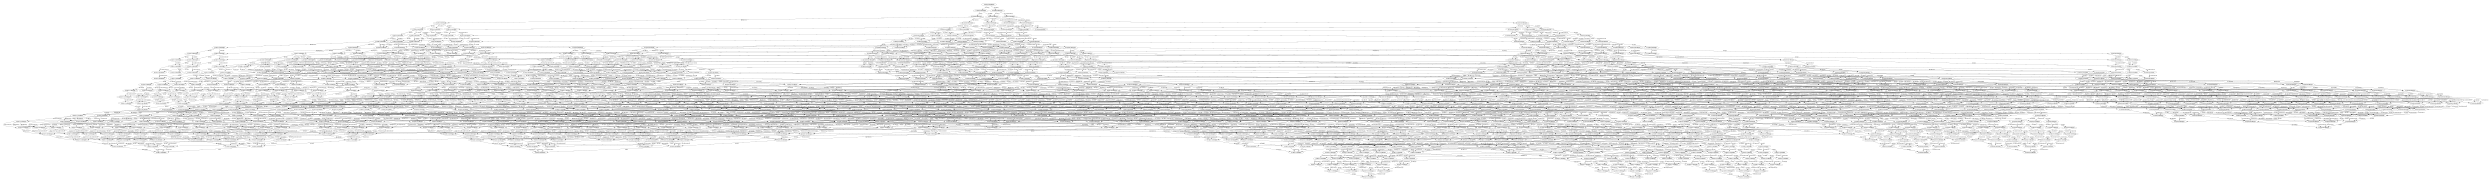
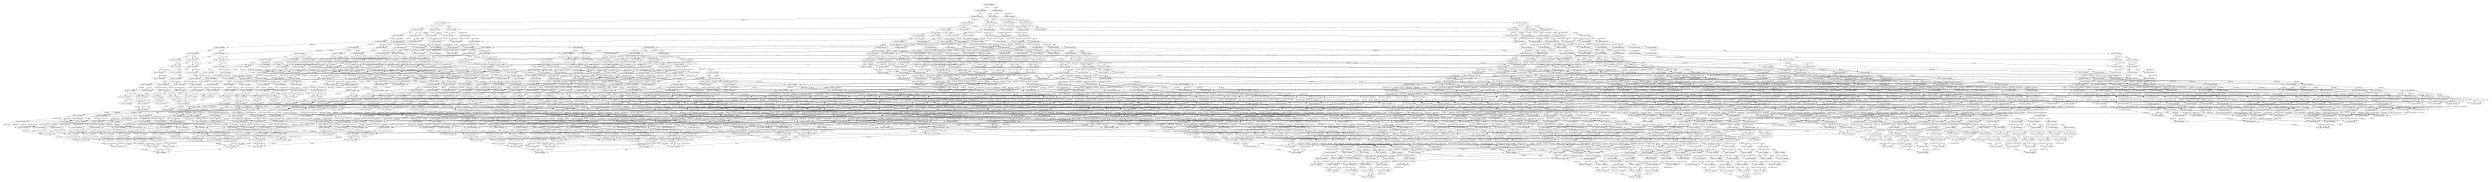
(1708, 69) -> (1792, 75)
none -> (697, 108)
